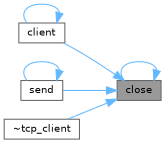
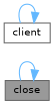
(90, 58) -> none
(42, 90) -> none
(42, 129) -> none
